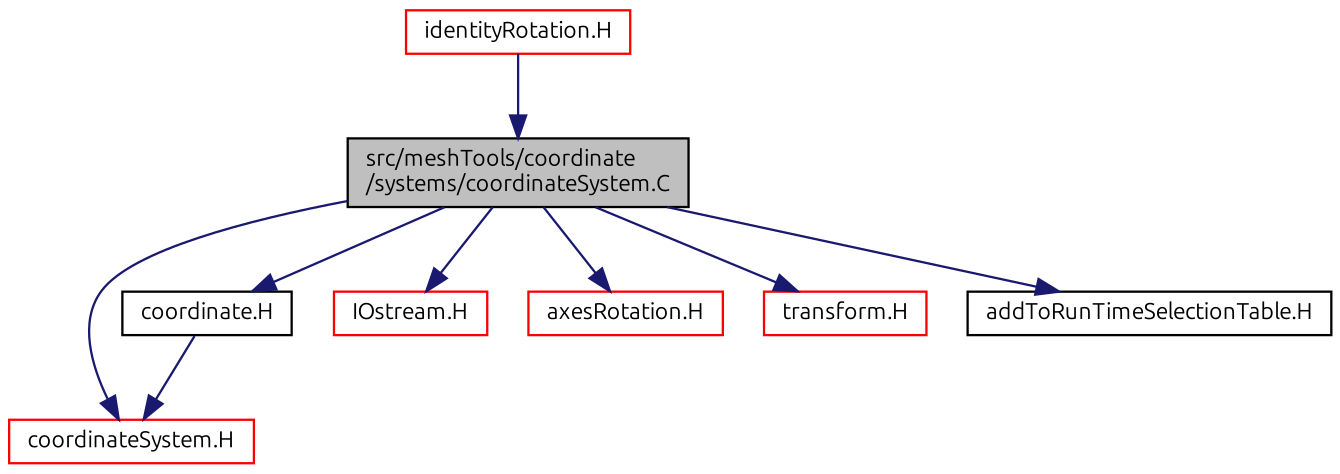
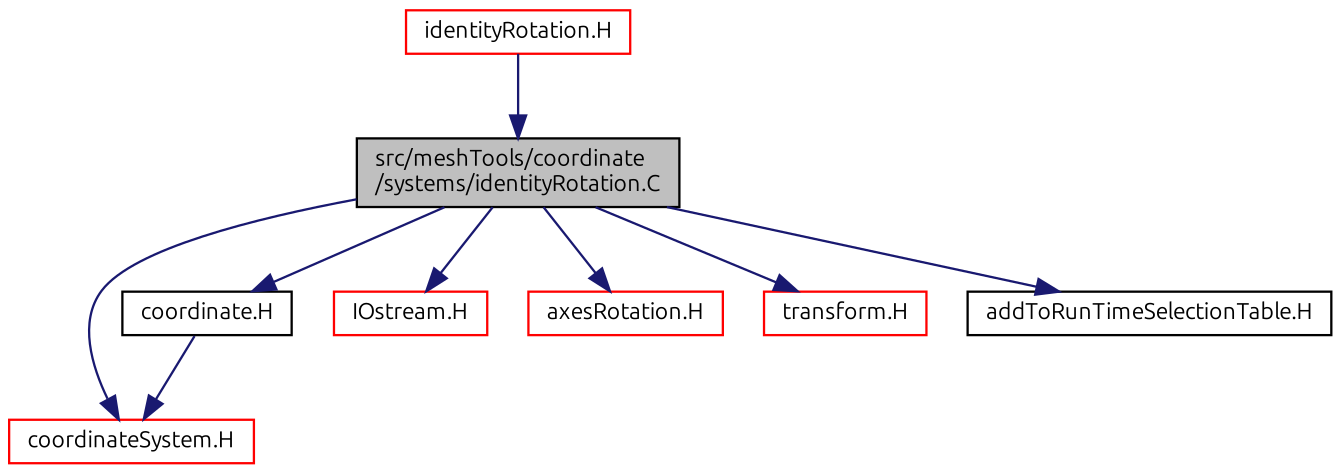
(518, 173) -> (518, 173)
